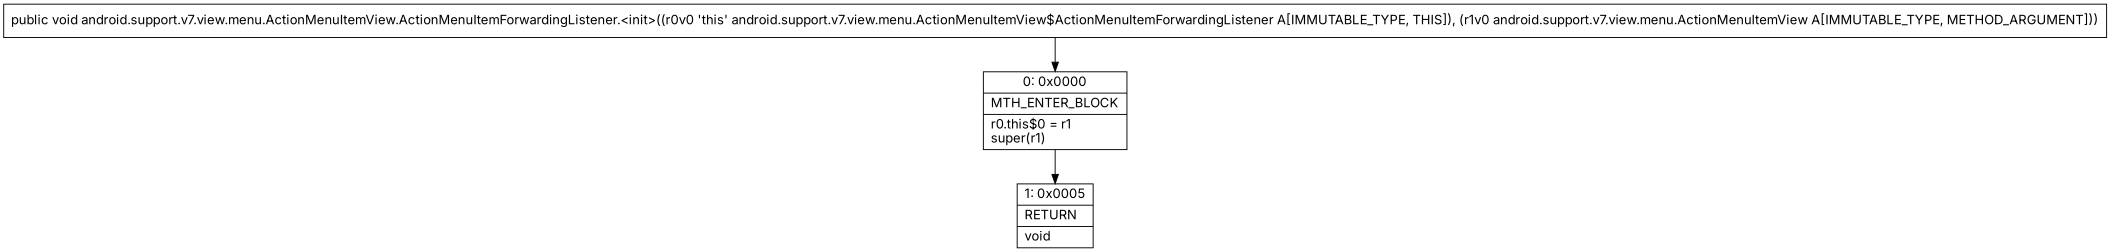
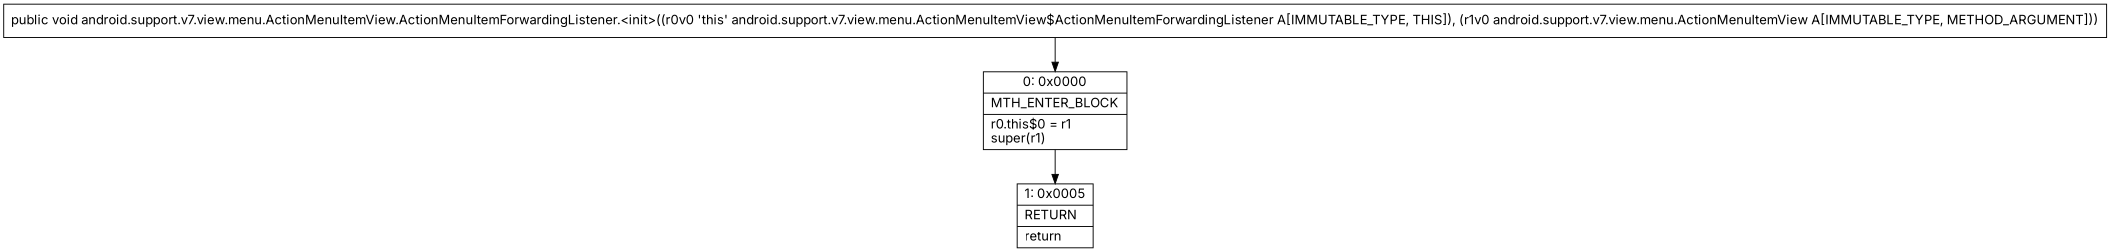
(1038, 237) -> (1043, 237)
